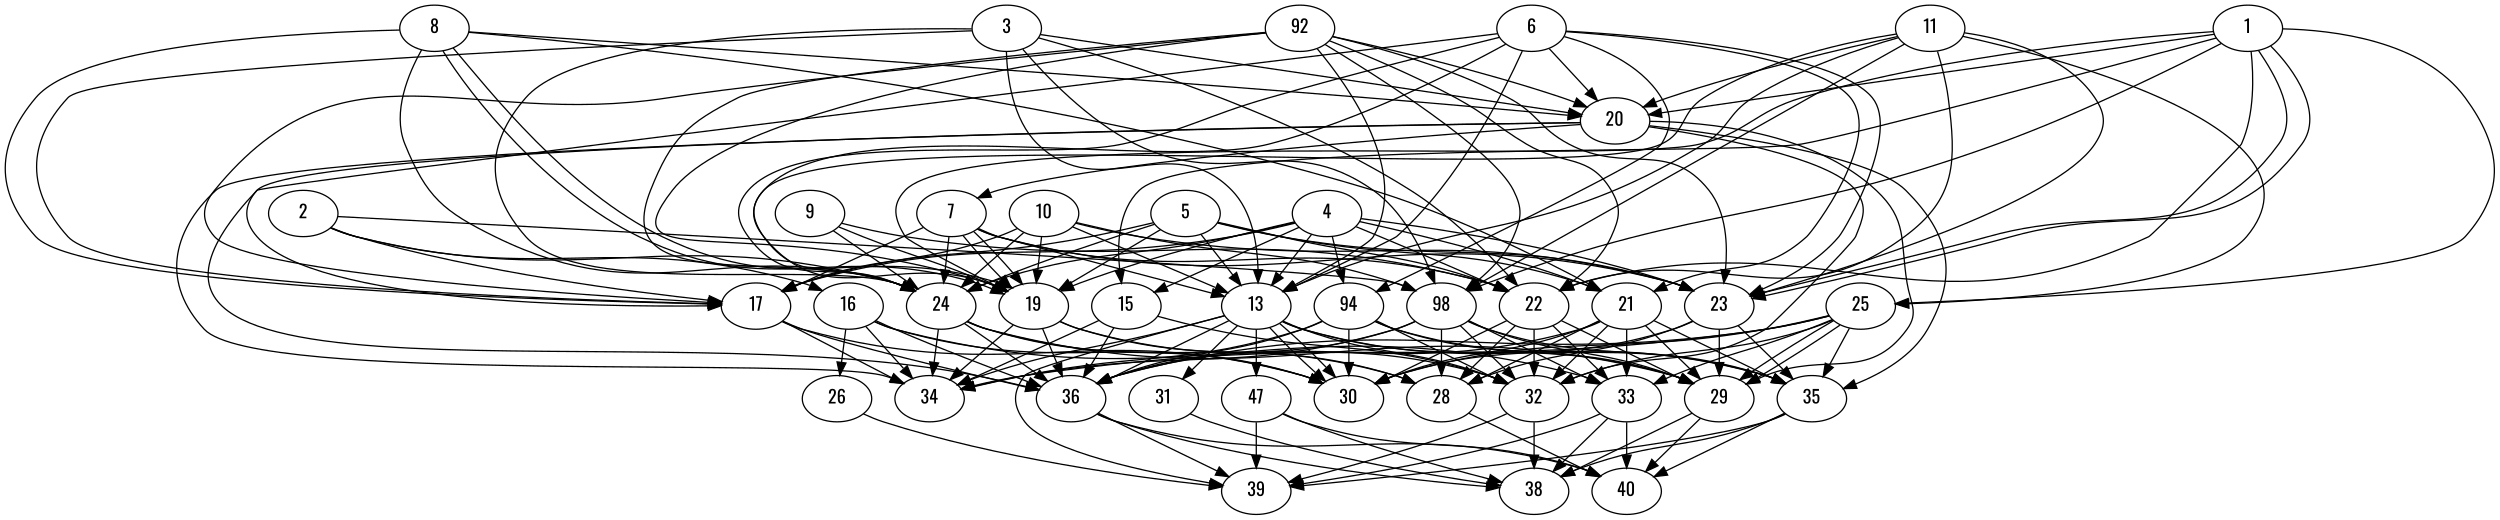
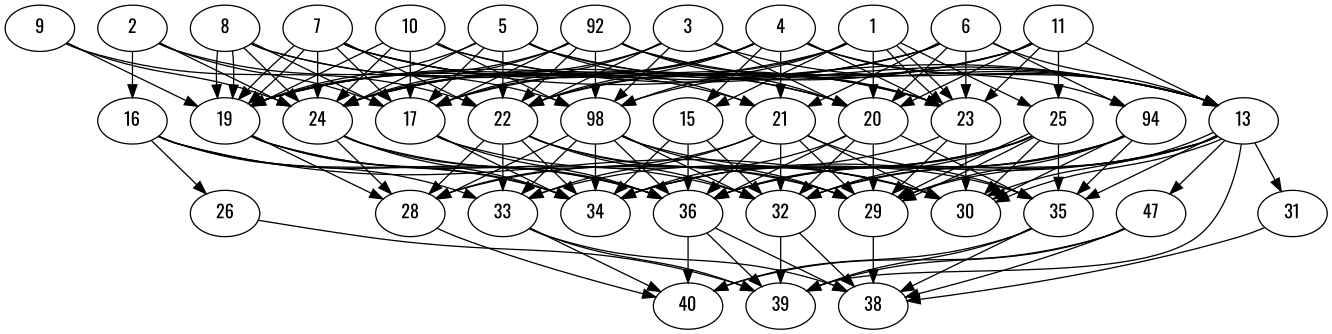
(1358, 142) -> (589, 75)
none -> (544, 163)
(1761, 348) -> none
(1138, 352) -> none
(1689, 429) -> none
